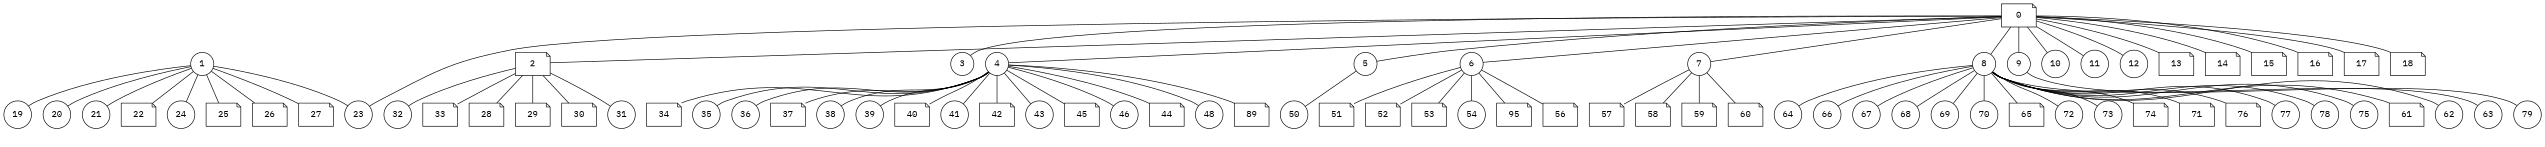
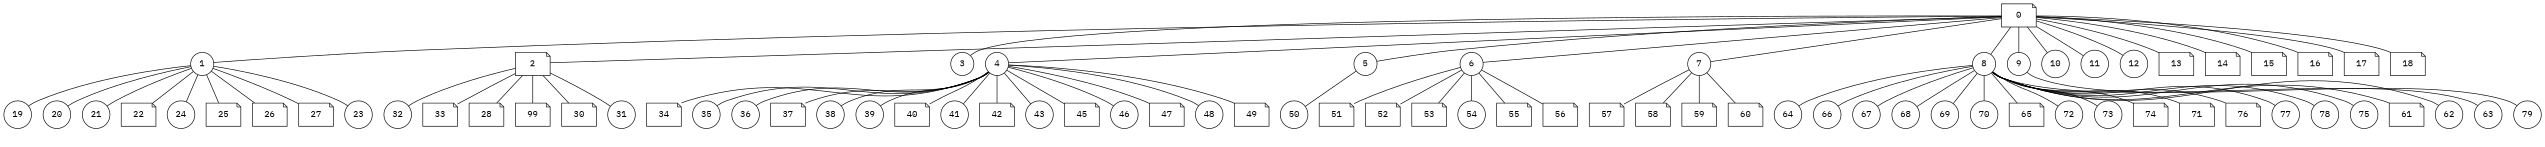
(1179, 23) -> (1107, 29)
(533, 115) -> (533, 115)
(1167, 115) -> (1167, 115)
(1252, 115) -> (1252, 115)
(1514, 115) -> (1514, 115)
